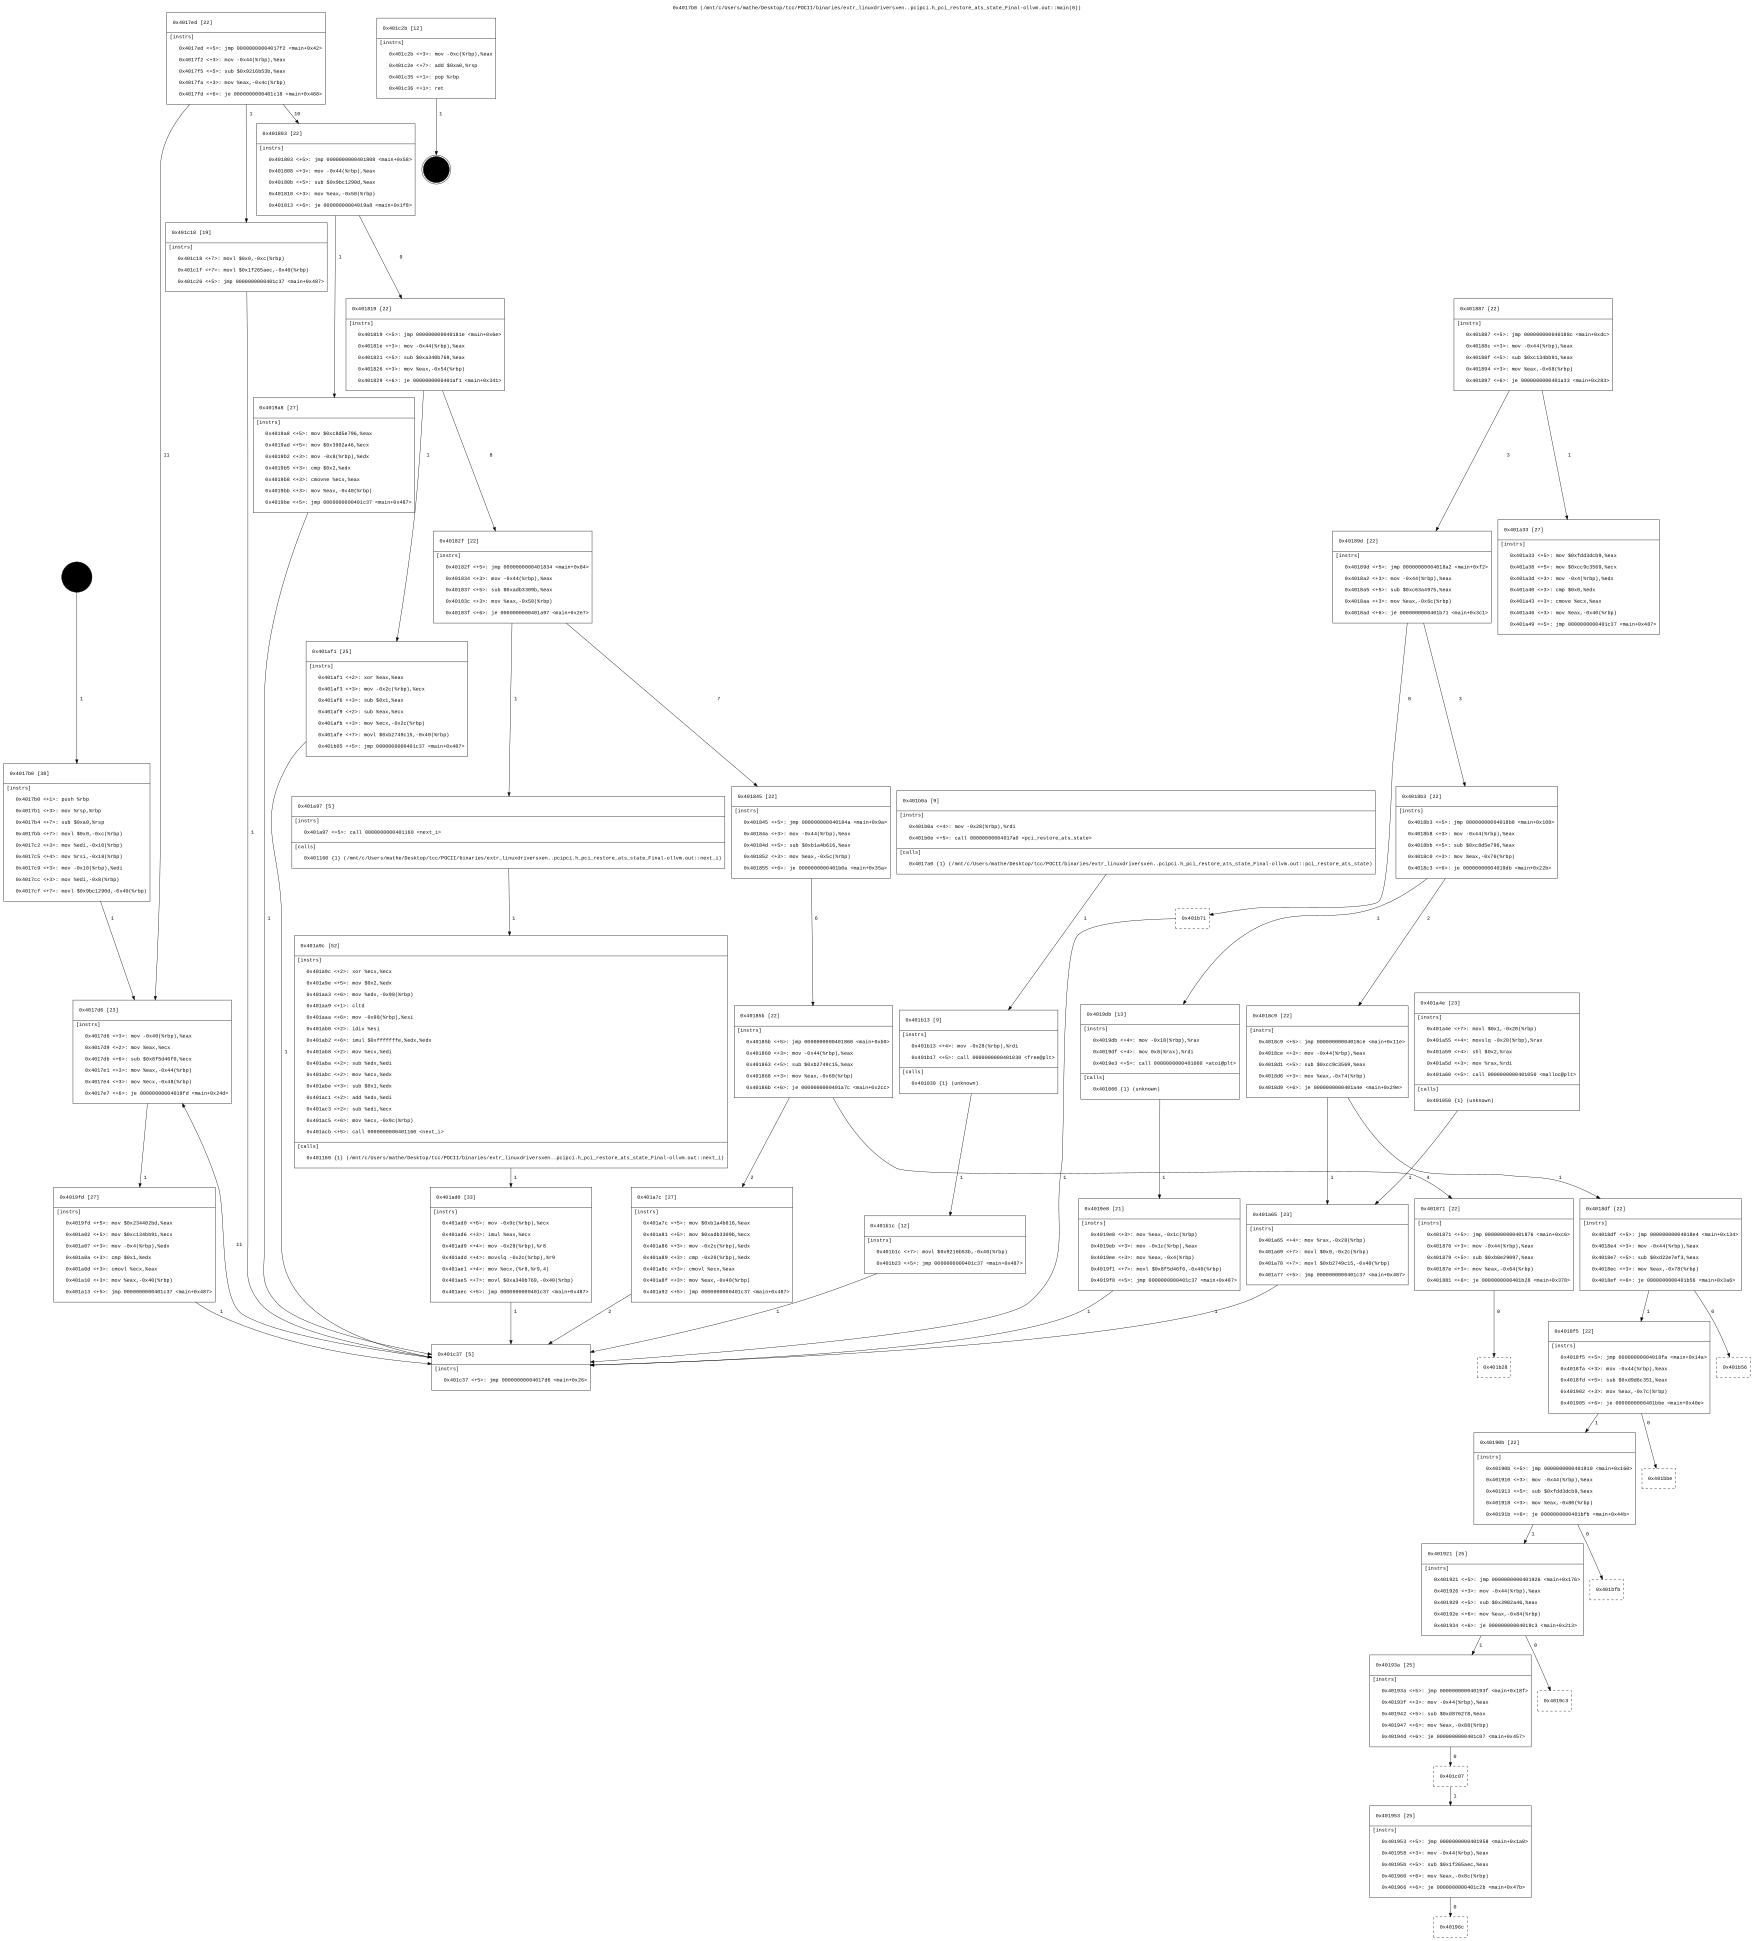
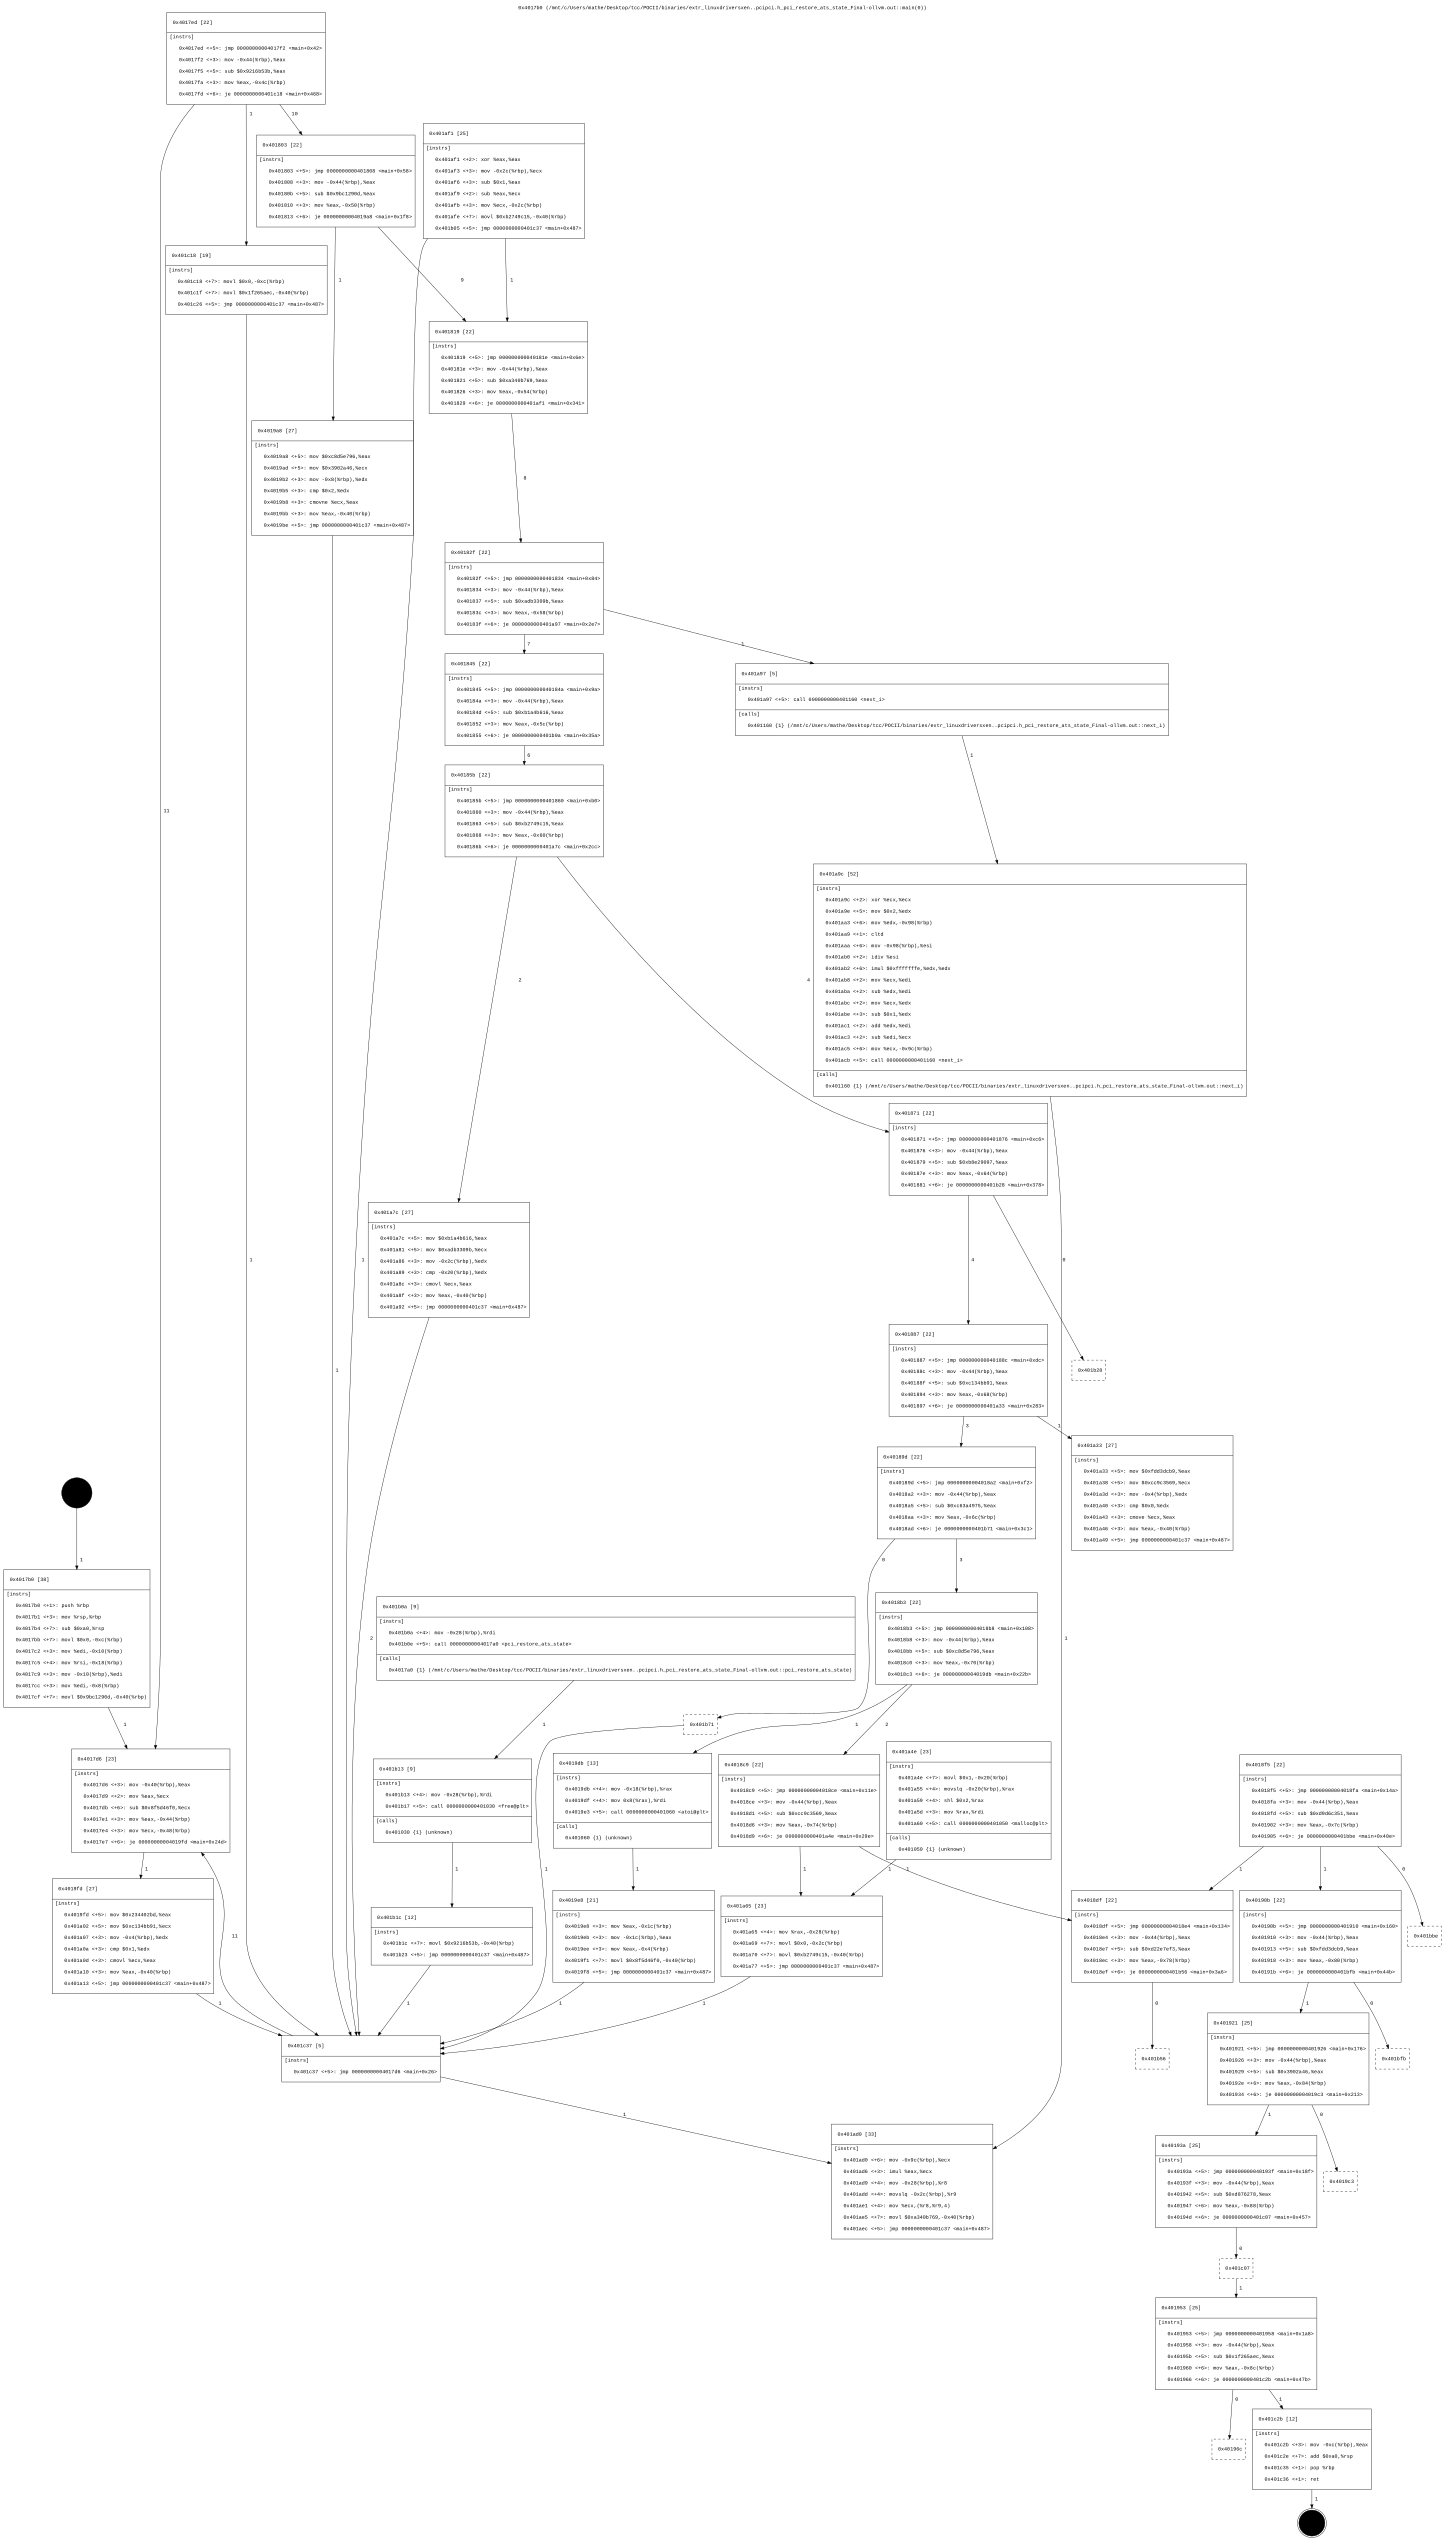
(415, 515) -> (506, 278)
none -> (968, 1258)
(1645, 1304) -> (1238, 1867)
(511, 1321) -> (634, 2120)
none -> (1275, 2398)
